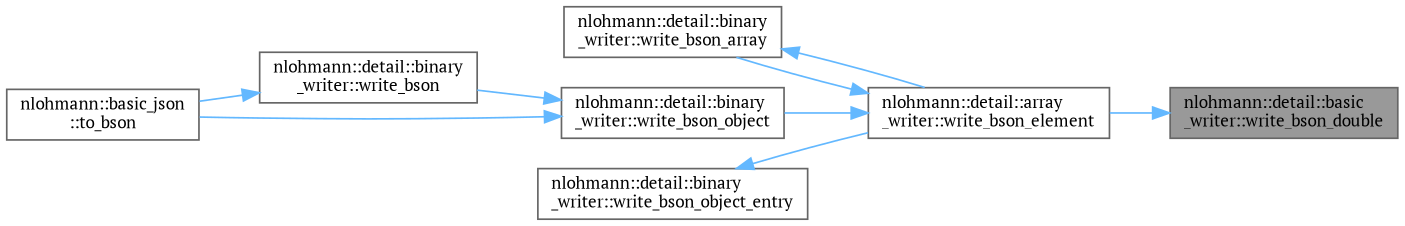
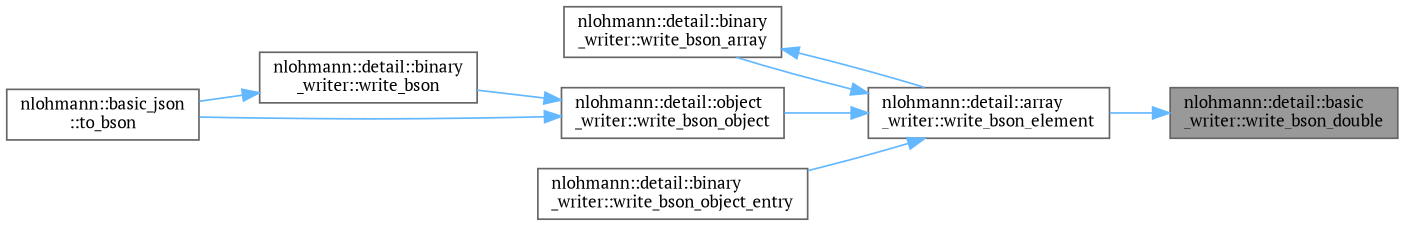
(673, 113) -> (673, 113)
(810, 147) -> (858, 158)
